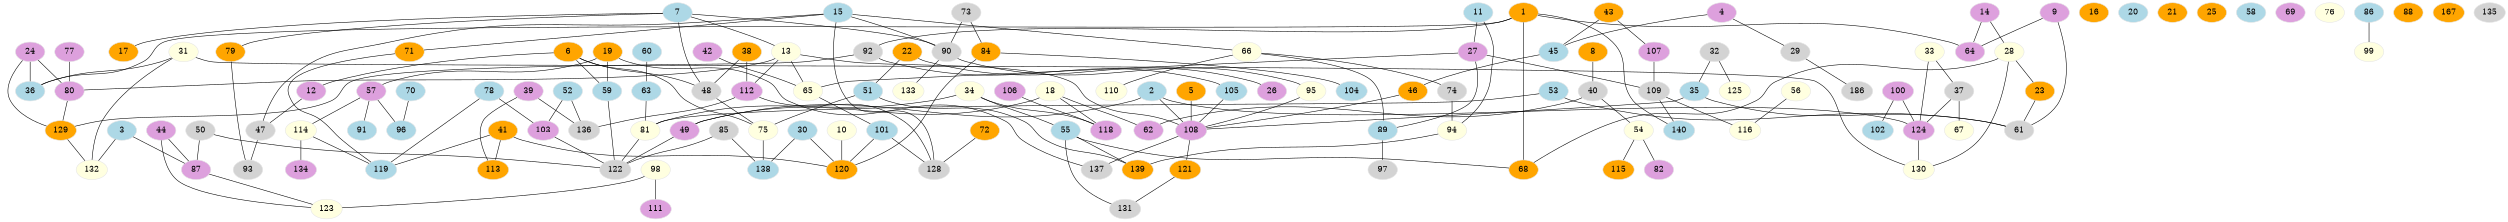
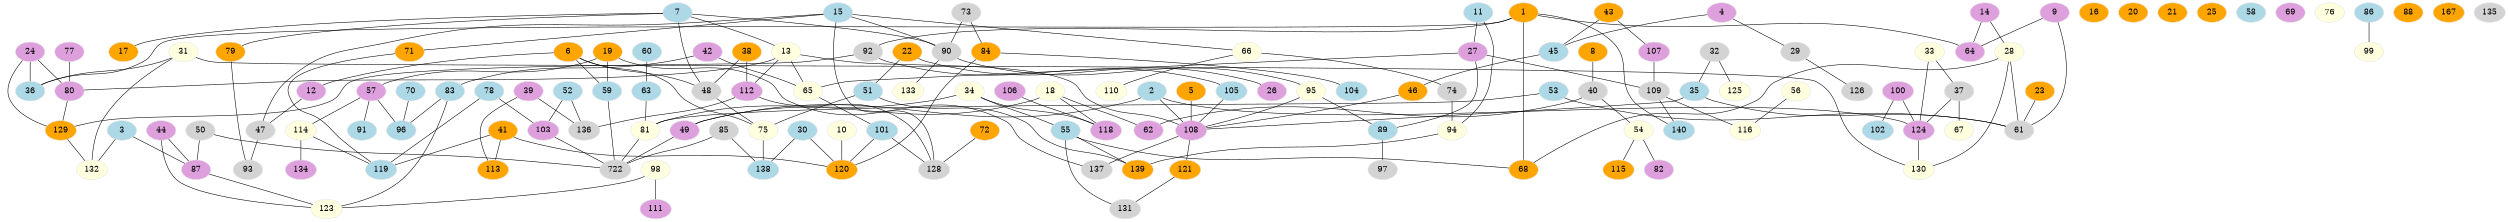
(2133, 13) -> (2133, 13)
(1331, 65) -> (1347, 111)
(2025, 72) -> (2014, 91)
none -> (450, 91)
(1857, 91) -> (1857, 91)
(615, 170) -> (615, 170)
